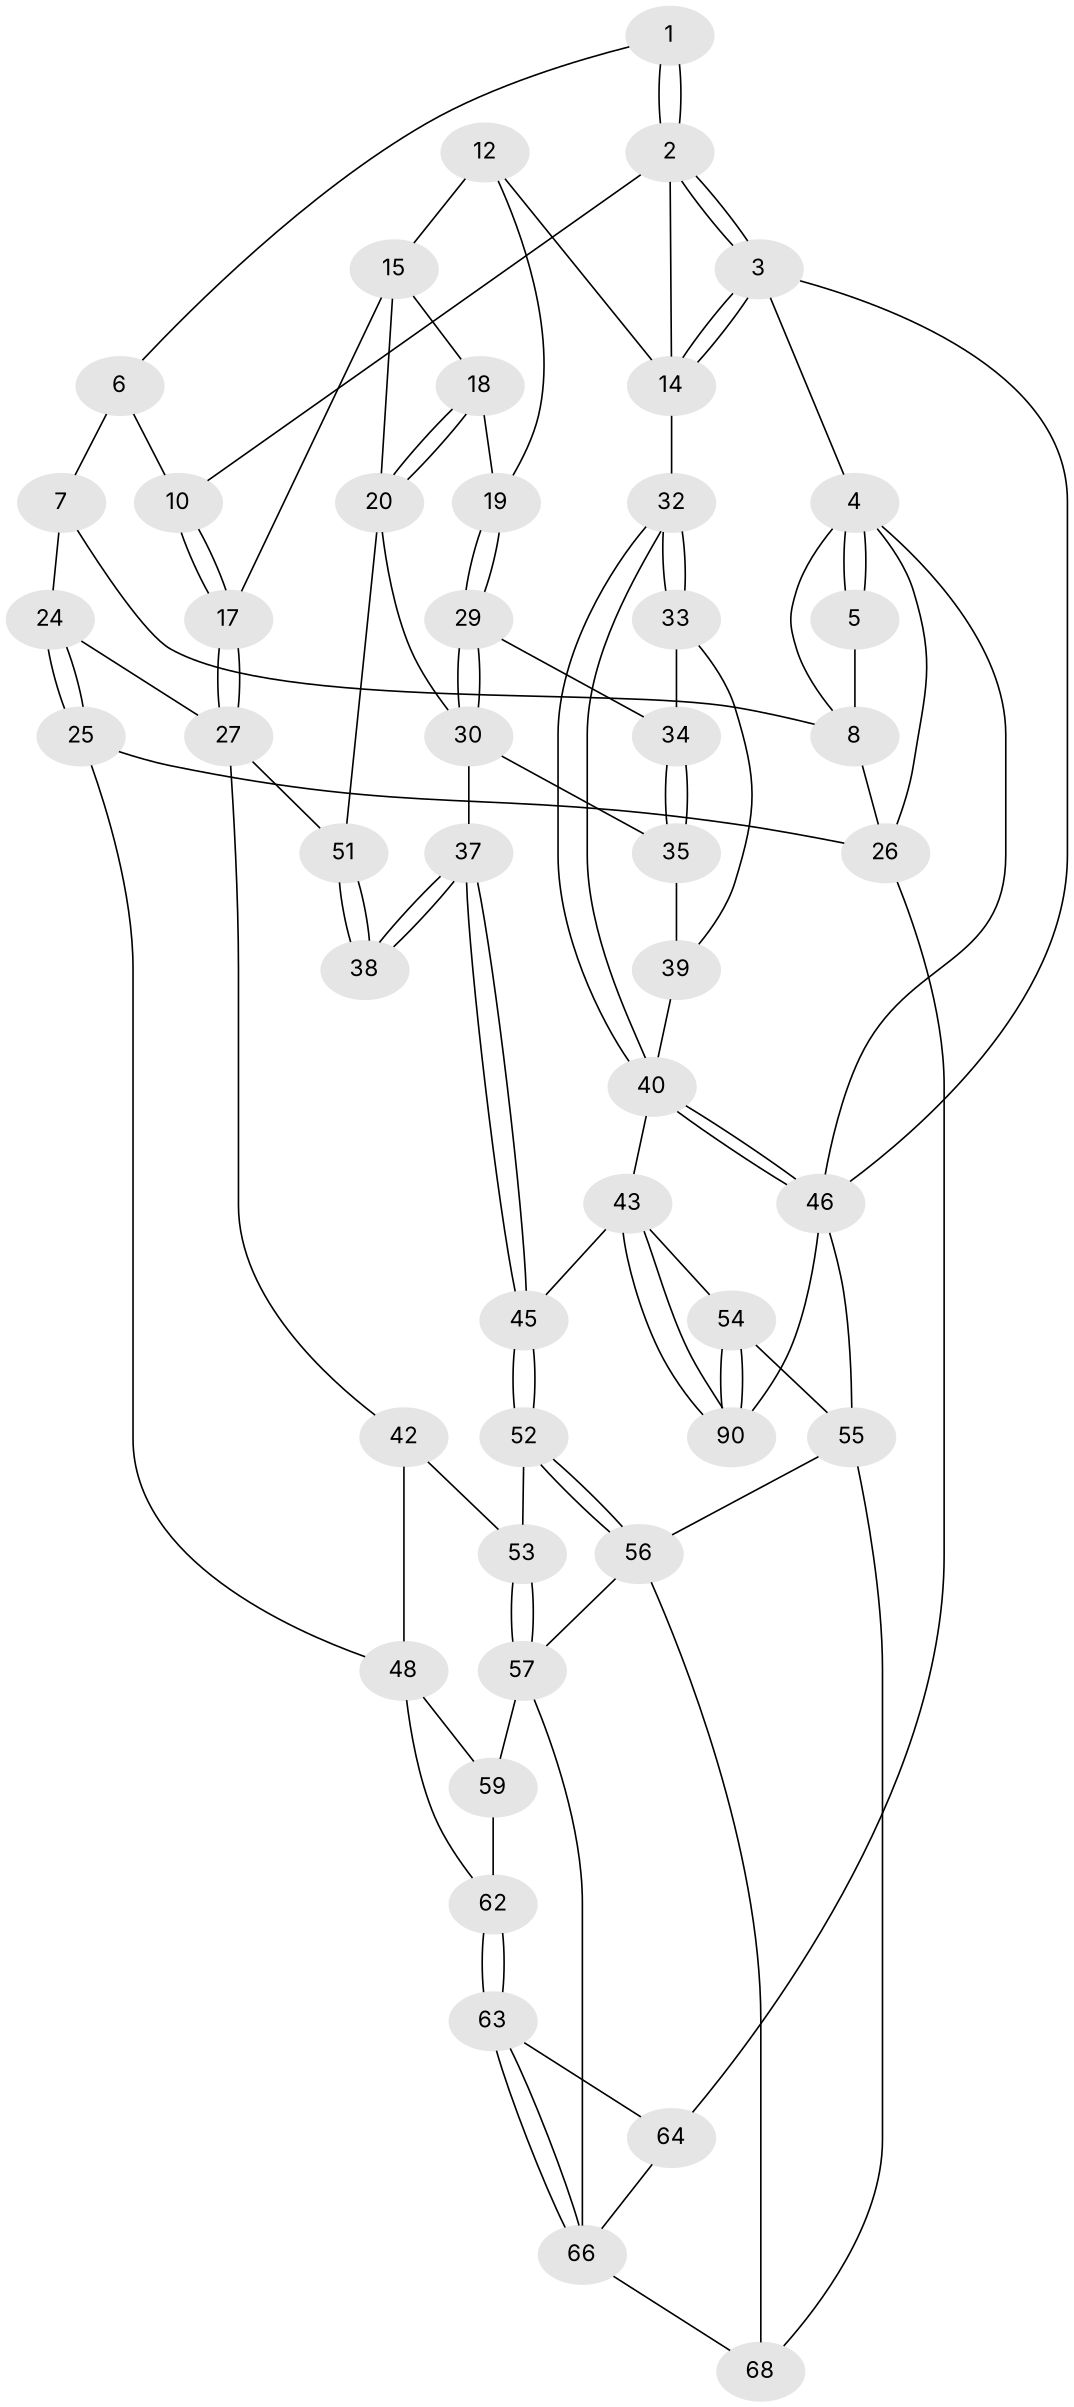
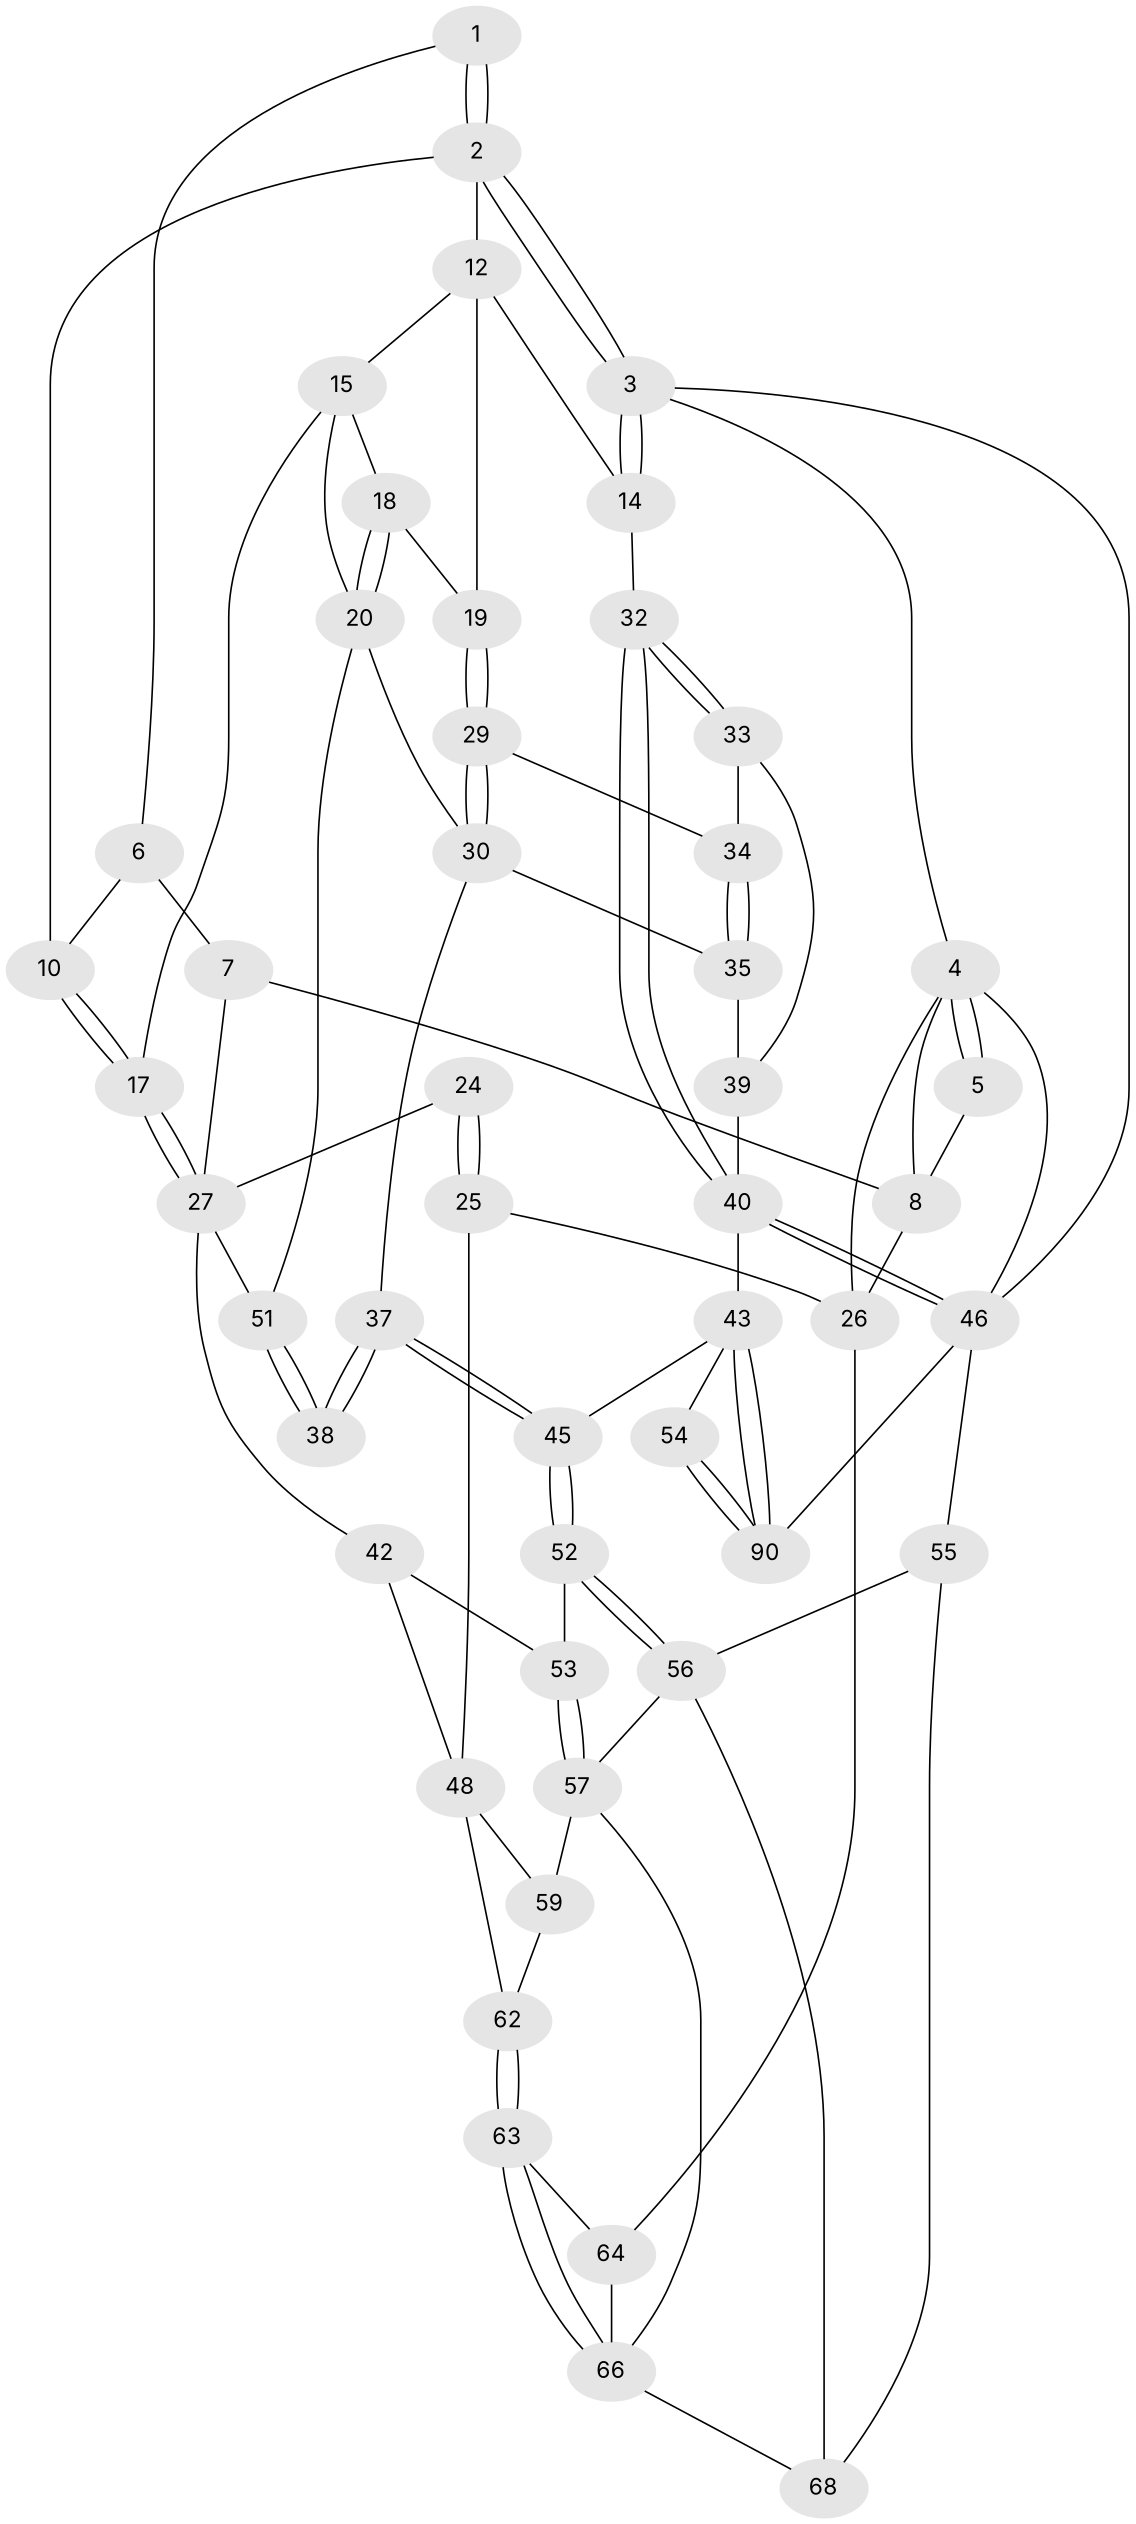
(671, 269) -> (477, 211)
(56, 561) -> (215, 1087)
(792, 1379) -> none
